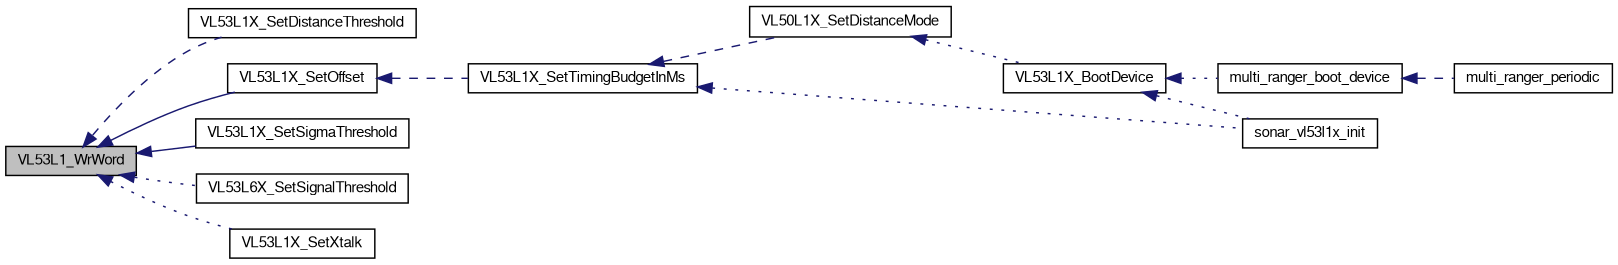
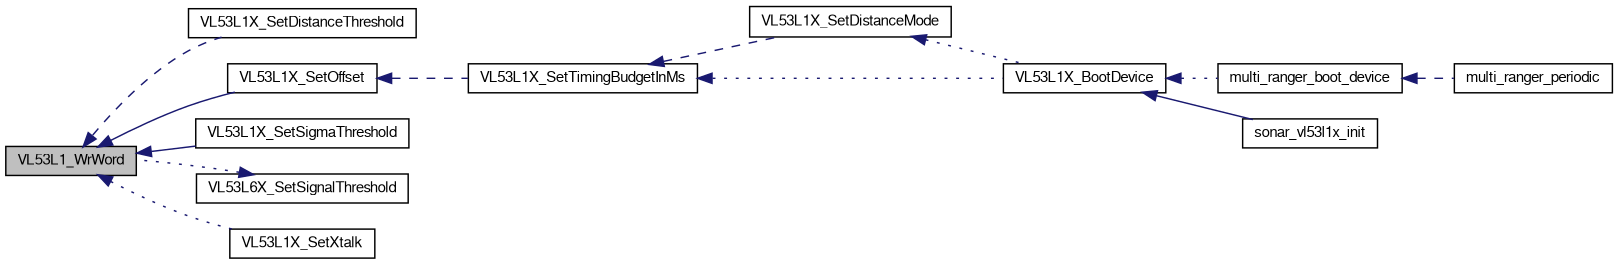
(850, 22) -> (850, 22)
(977, 108) -> (858, 78)
(1205, 108) -> (1205, 108)
(165, 182) -> (188, 165)
